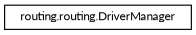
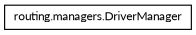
(98, 17) -> (98, 17)
